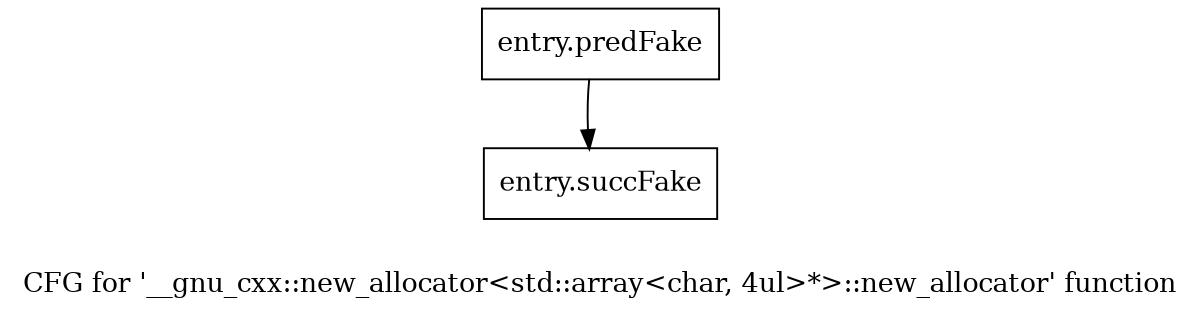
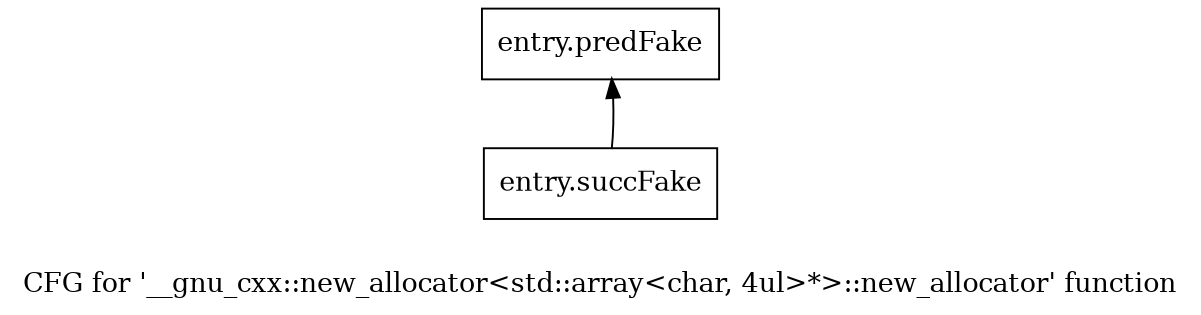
(588, 104) -> (613, 124)
